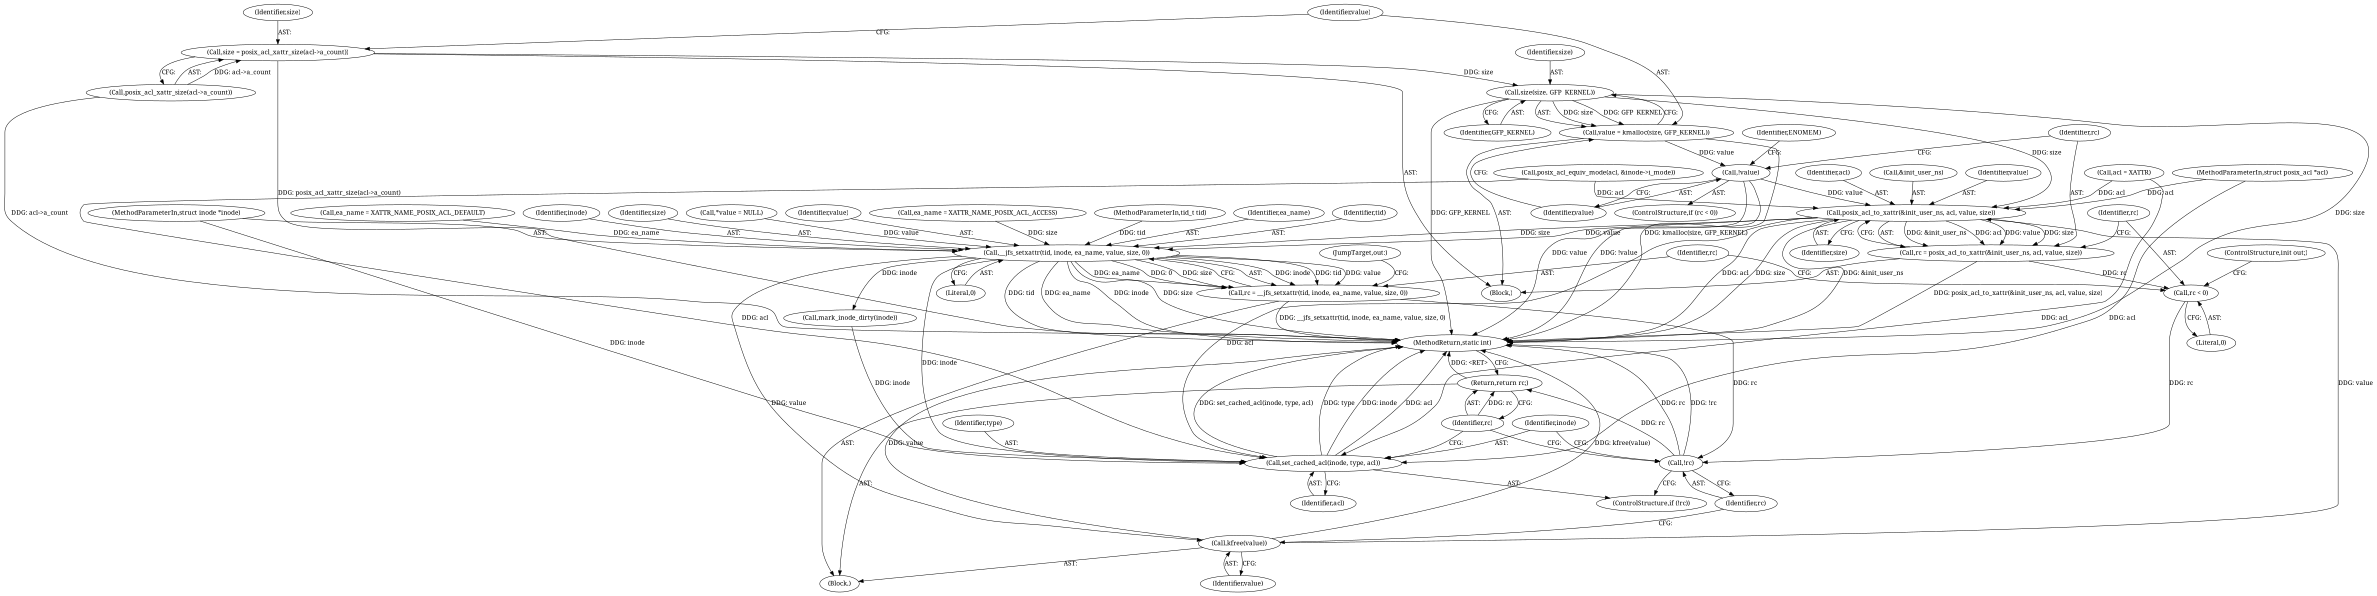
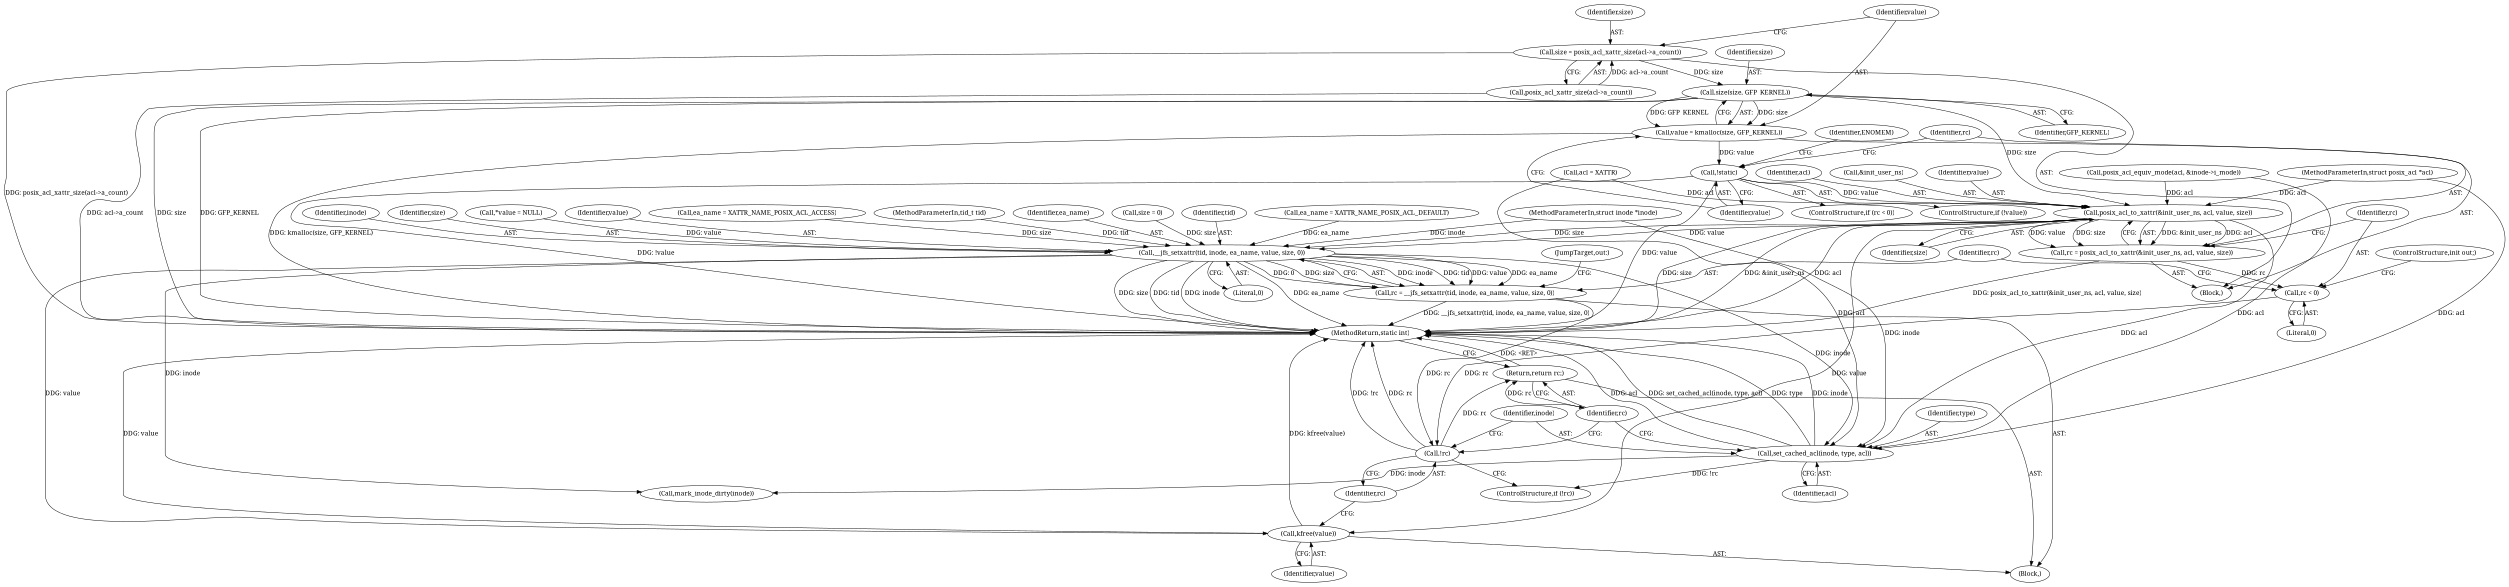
(1741, 173) -> (1719, 173)
none -> (1143, 213)
none -> (1983, 213)
(541, 233) -> (1448, 233)
(1034, 456) -> (1259, 485)
(1515, 483) -> (1705, 474)
(2111, 525) -> (1767, 389)
